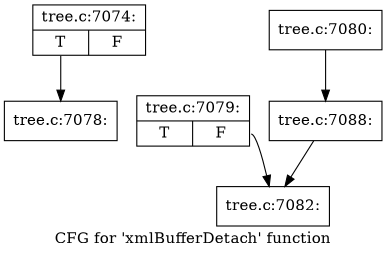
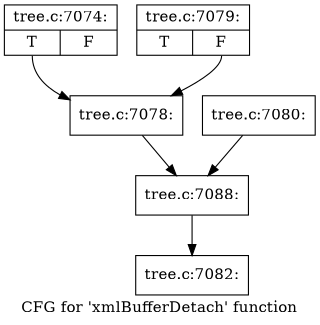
none -> (156, 151)
(261, 154) -> (205, 77)
